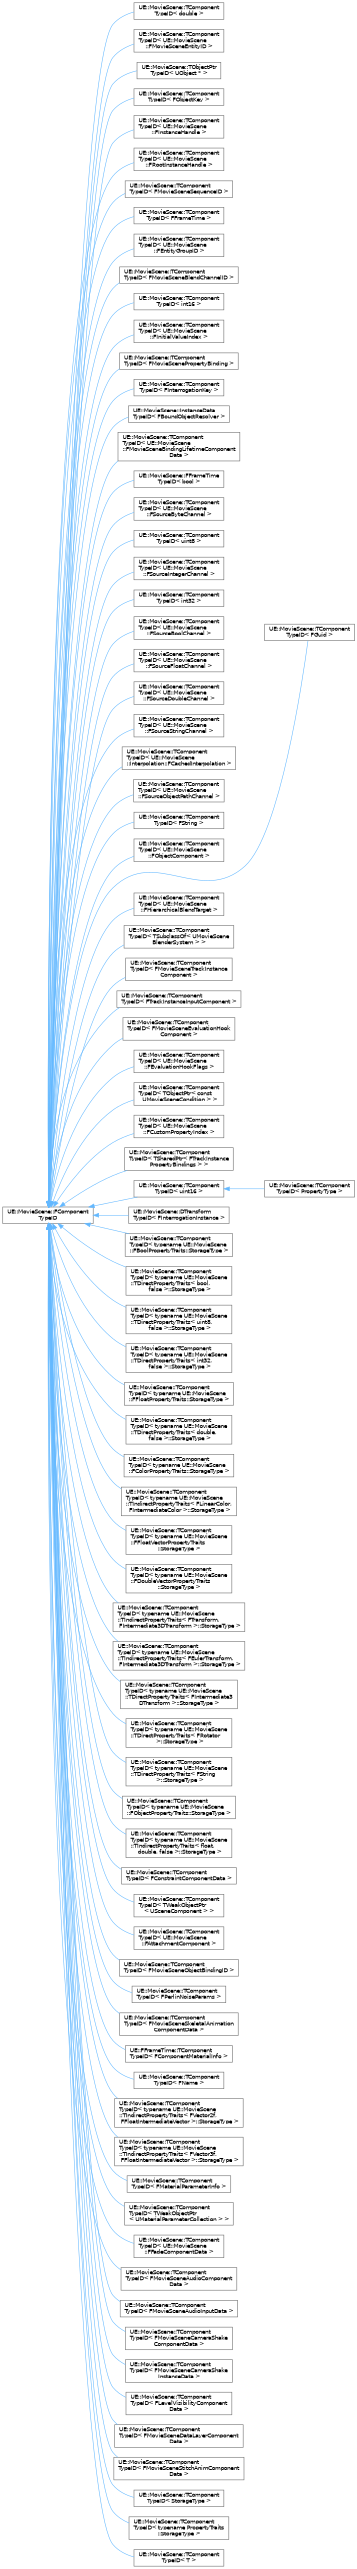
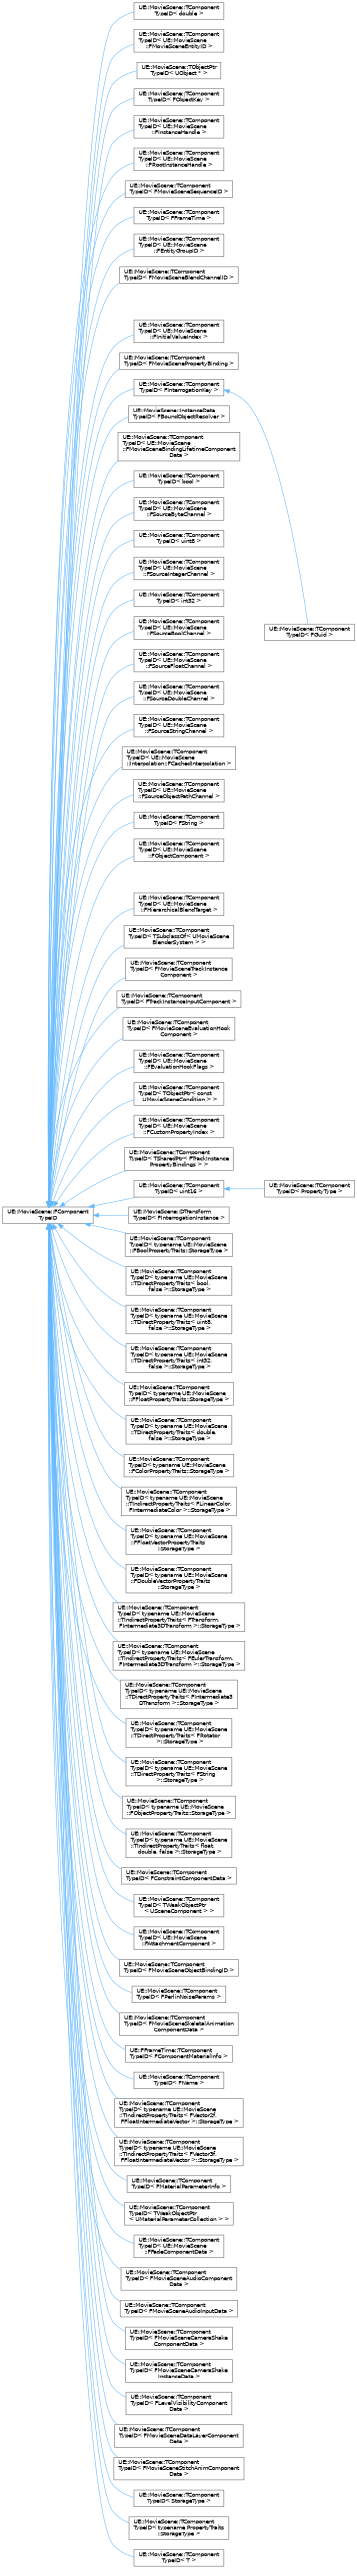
(179, 302) -> none
(179, 479) -> (179, 479)
(136, 875) -> (285, 500)
